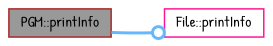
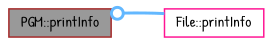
(132, 33) -> (144, 13)
